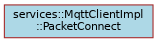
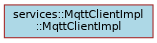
(79, 21) -> (79, 21)
